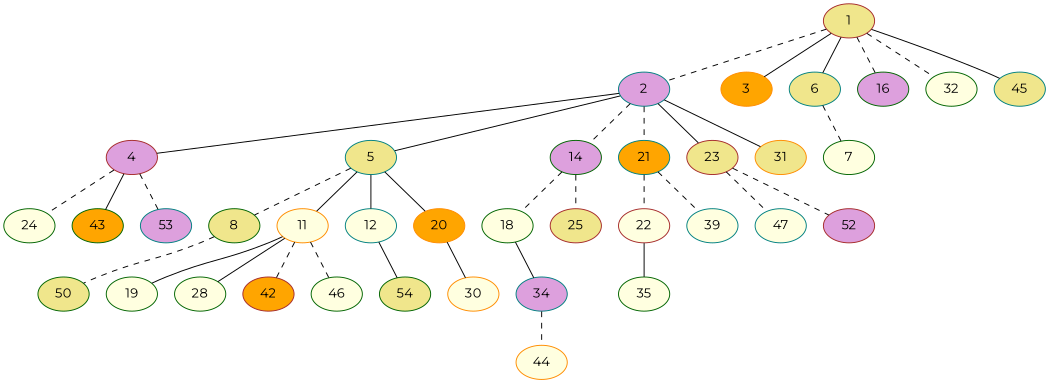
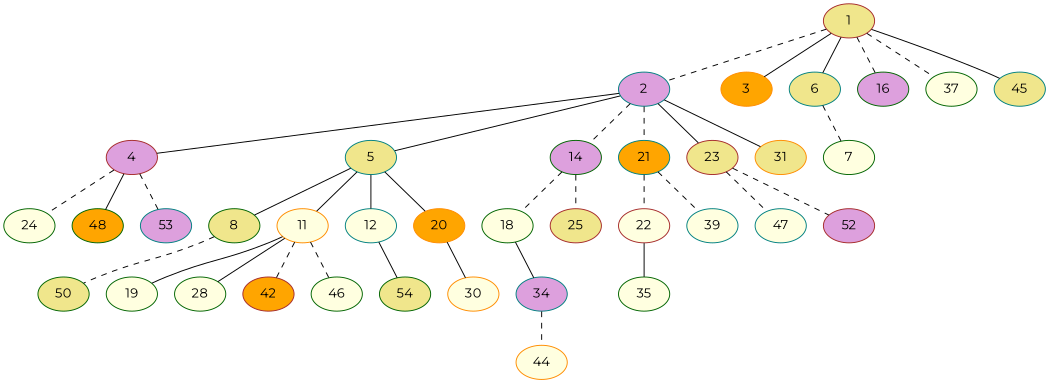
(951, 89) -> (951, 89)
(303, 192) -> (303, 192)
(98, 226) -> (98, 226)
